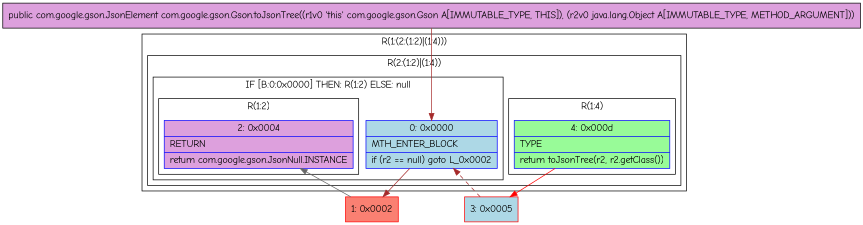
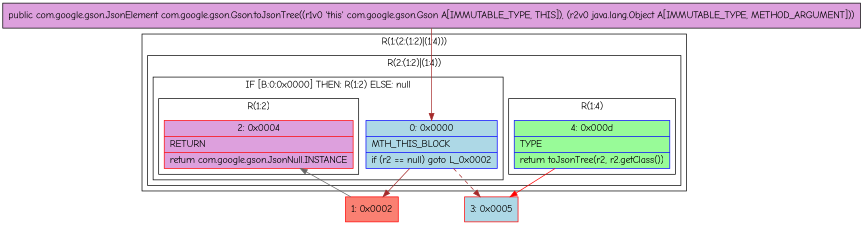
(259, 144) -> (259, 144)
(415, 144) -> (411, 144)
(469, 185) -> (460, 175)
